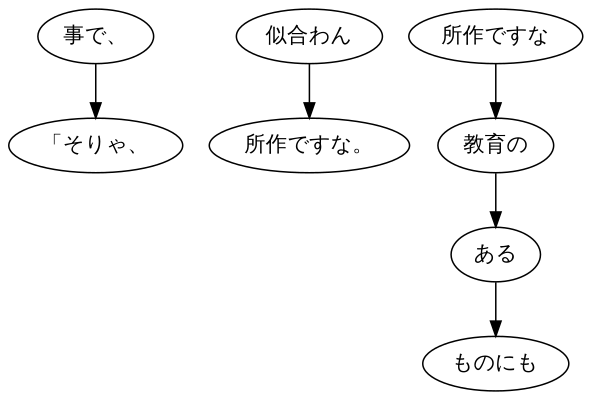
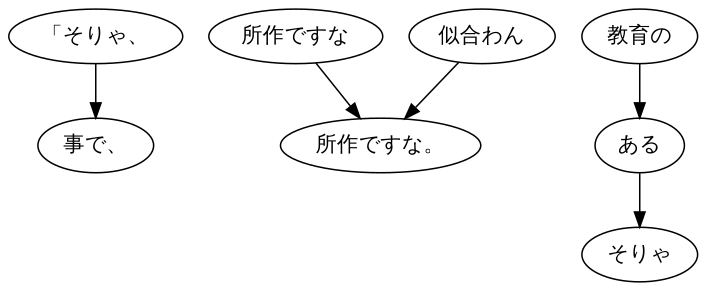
(96, 83) -> (96, 83)
(496, 83) -> (333, 85)
(496, 364) -> (640, 255)
